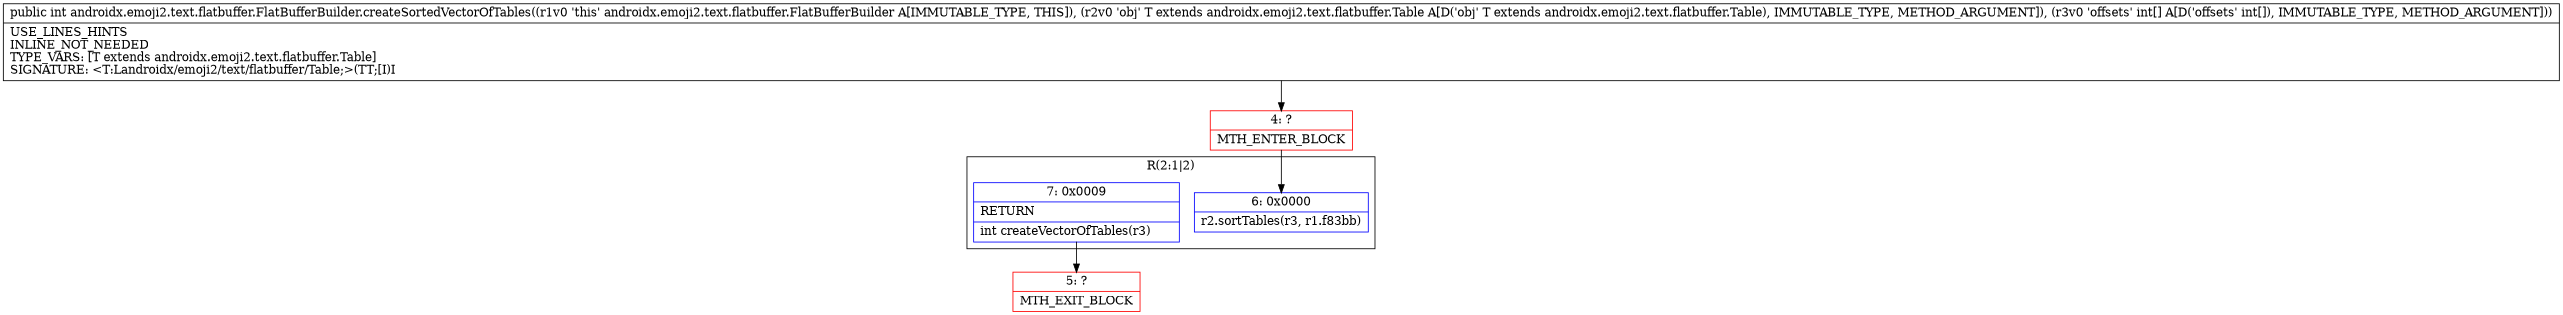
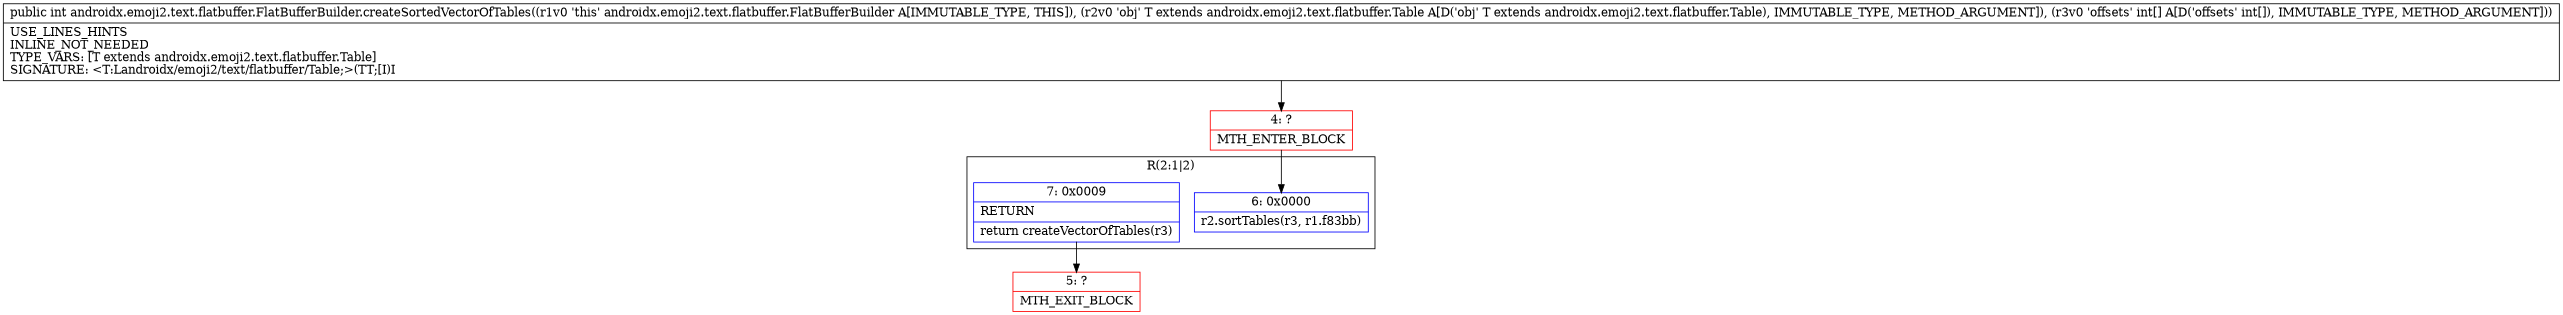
(1066, 232) -> (1076, 232)
